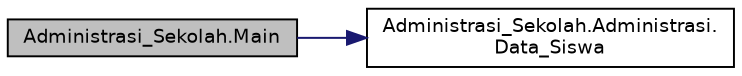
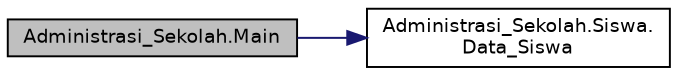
(550, 38) -> (518, 38)
